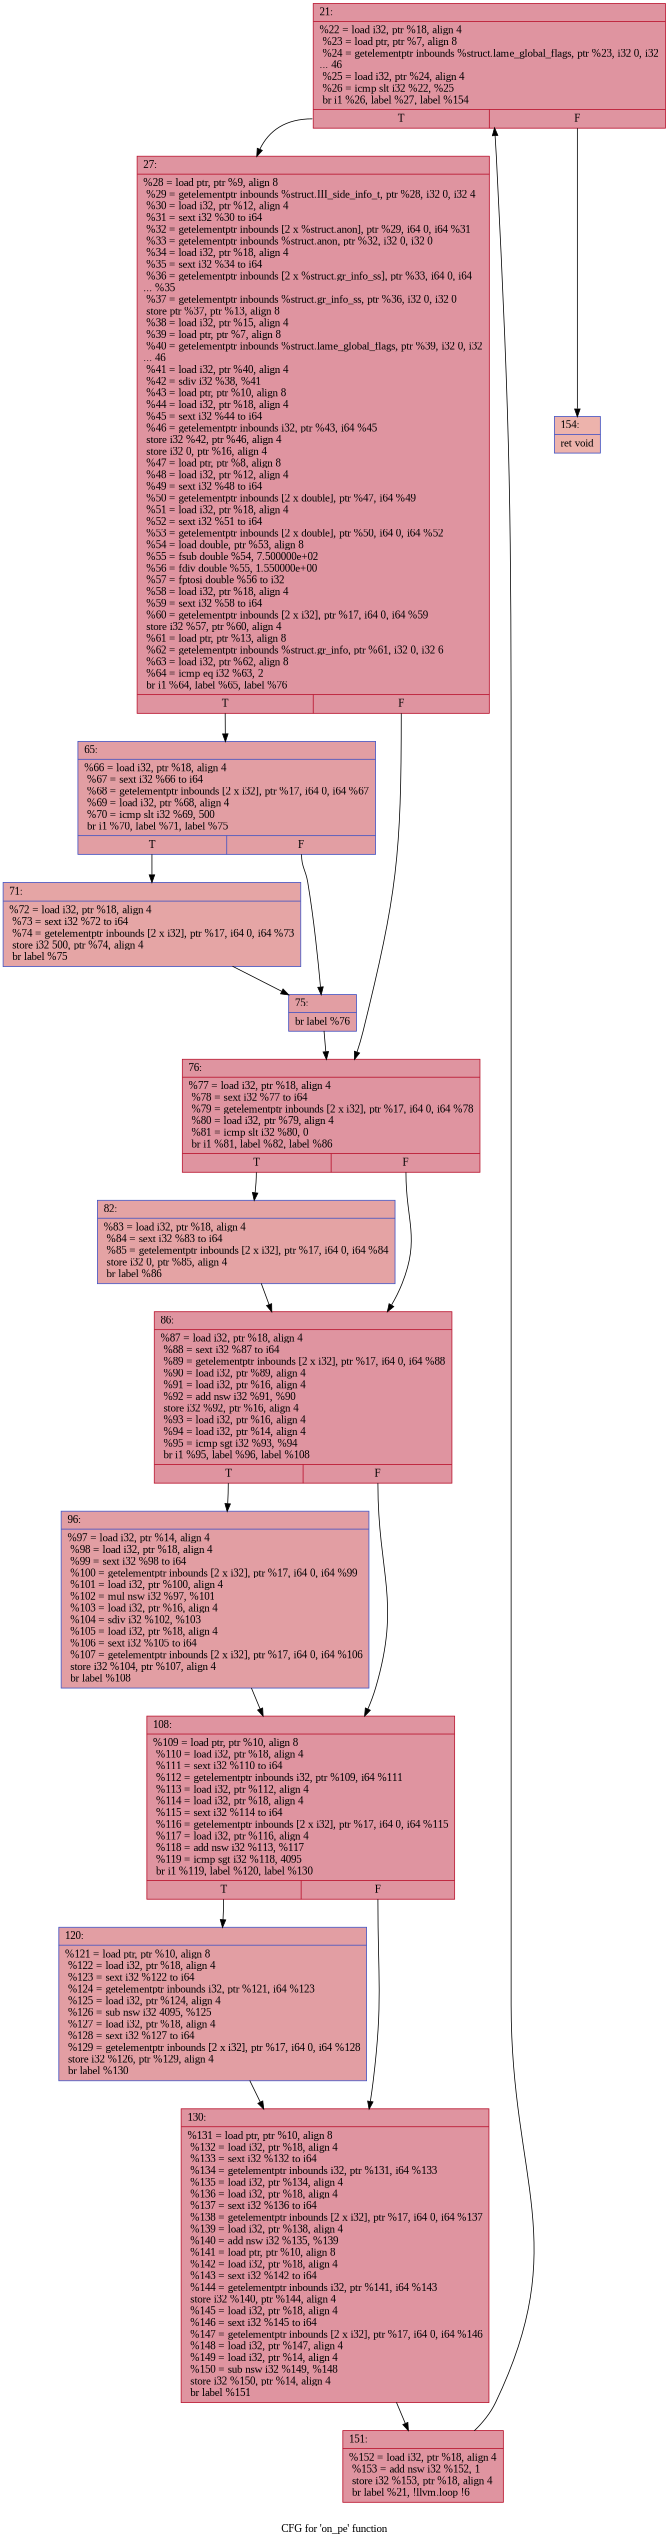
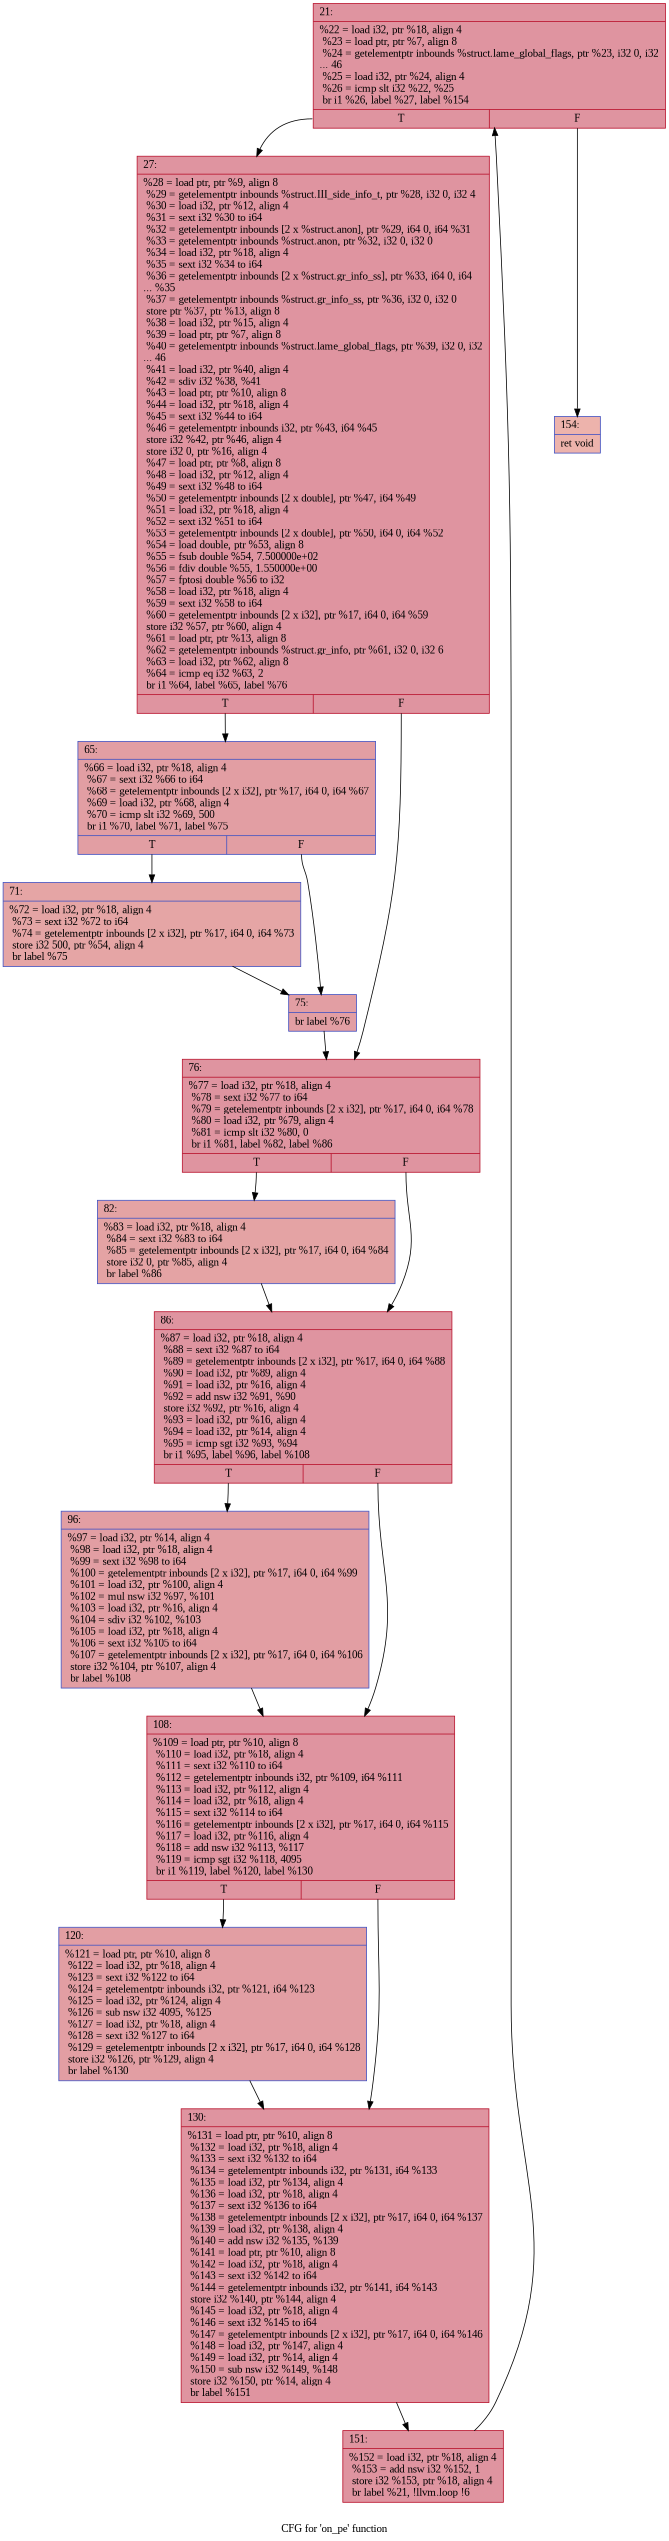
(76, 945) -> (76, 945)
